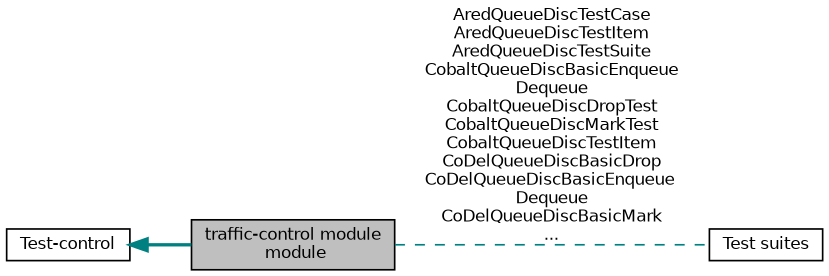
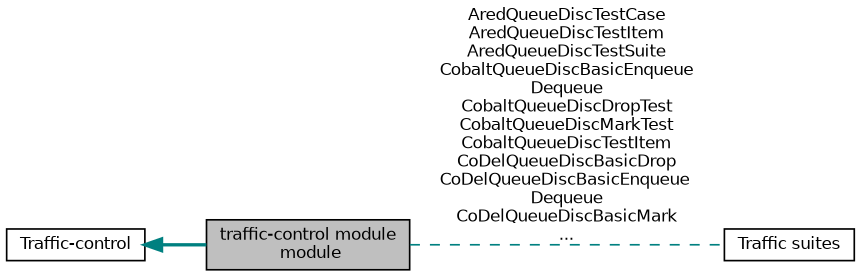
(68, 245) -> (76, 245)
(766, 245) -> (789, 245)
